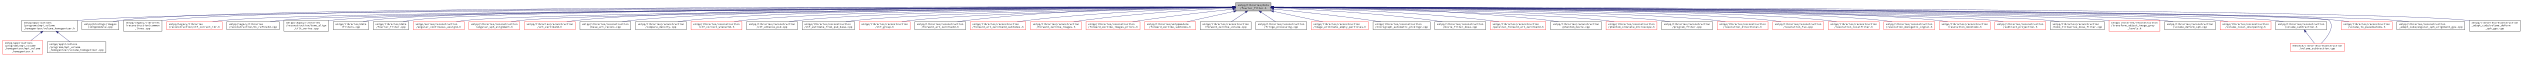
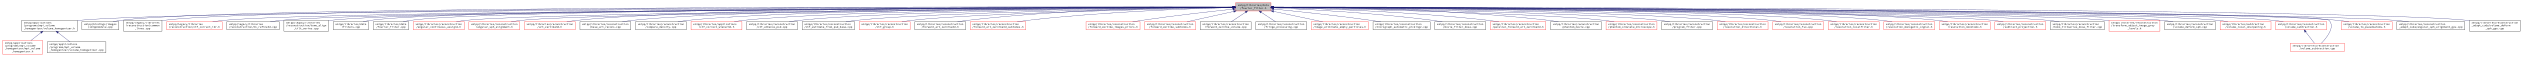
(1253, 7) -> (1253, 7)
(439, 26) -> (439, 26)
(716, 26) -> (716, 26)
(1056, 26) -> none
(1170, 26) -> (1170, 26)
(2246, 26) -> (2246, 26)
(2301, 26) -> (2301, 26)
(2317, 47) -> (2317, 47)
